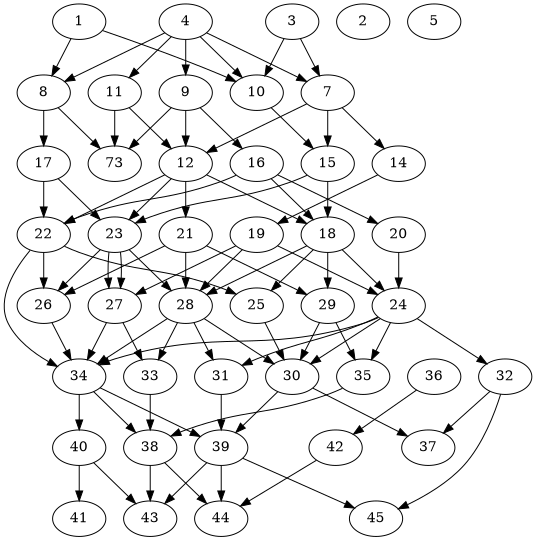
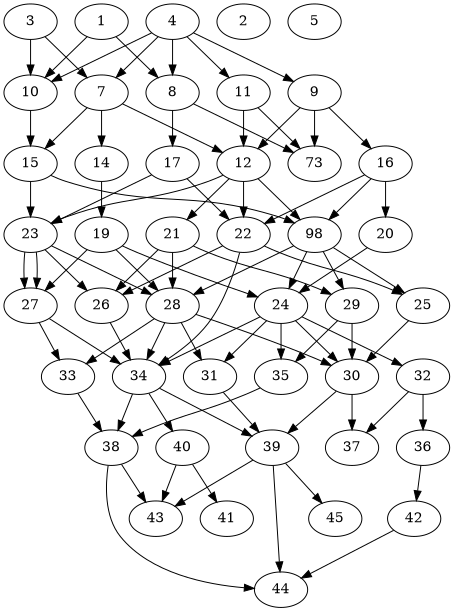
(328, 235) -> (315, 235)
(468, 461) -> (423, 407)
